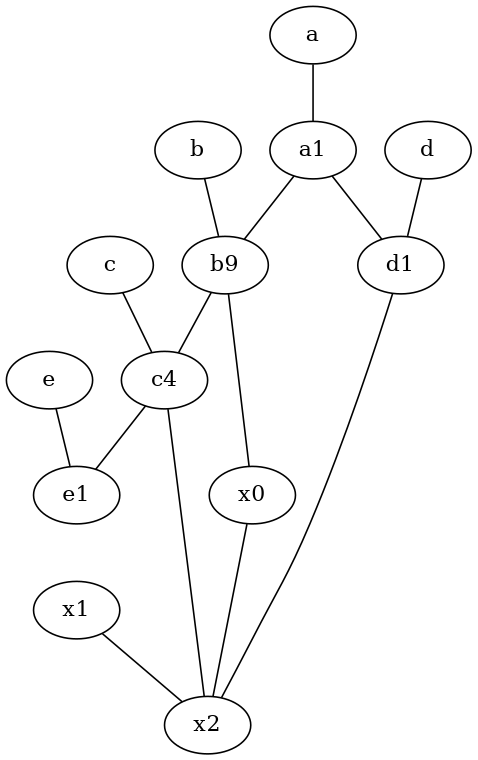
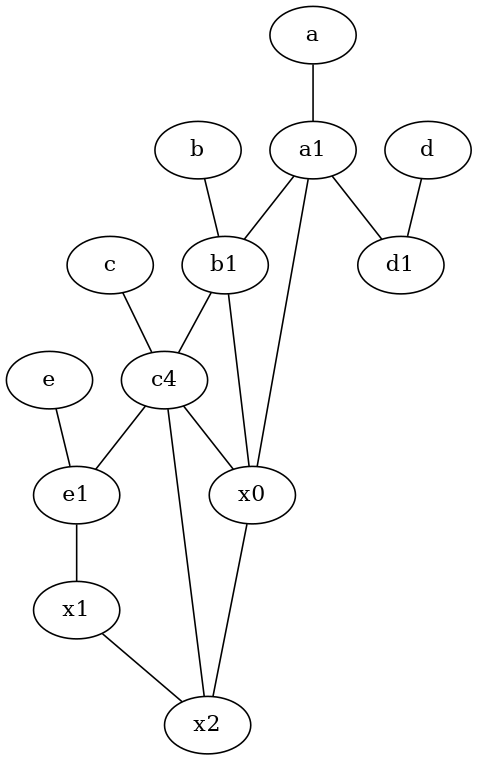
(225, 265) -> (225, 265)
none -> (283, 323)
none -> (208, 438)
(319, 501) -> none
none -> (77, 553)
